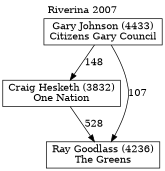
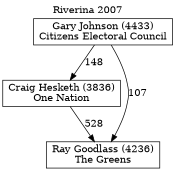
(103, 32) -> (103, 32)
(62, 93) -> (62, 93)
